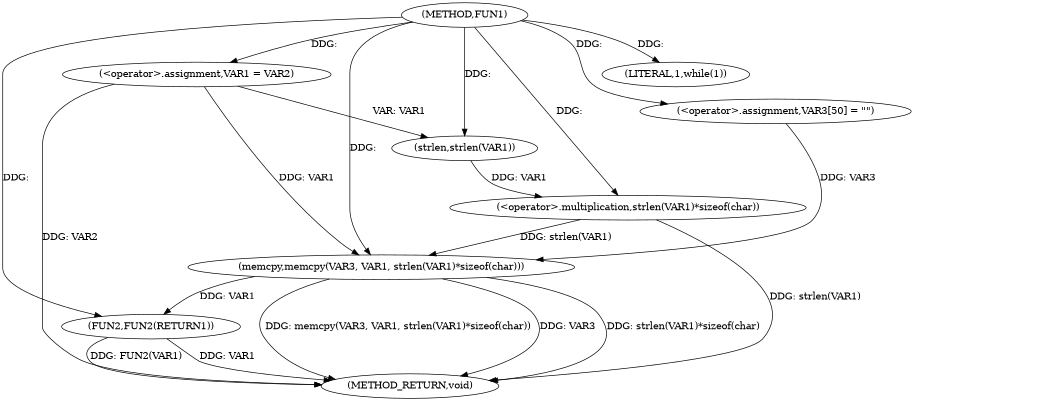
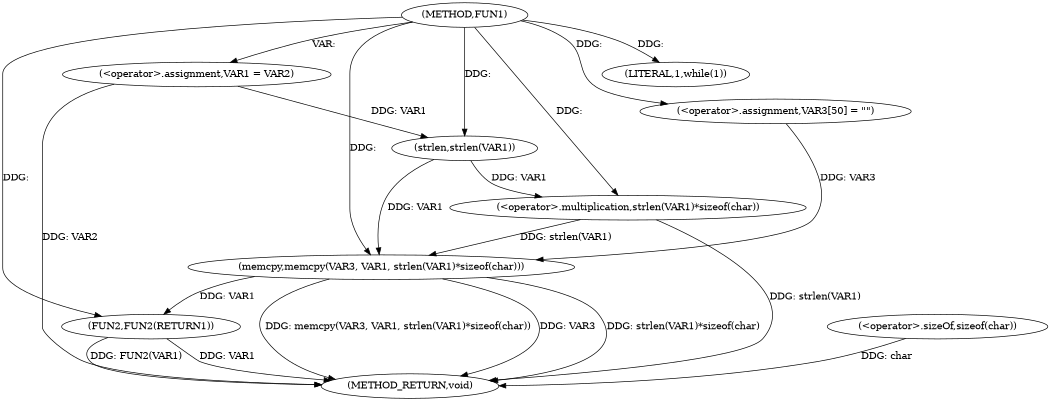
(326, 45) -> (326, 45)
(399, 111) -> (399, 111)
(272, 175) -> (389, 193)
none -> (938, 327)
